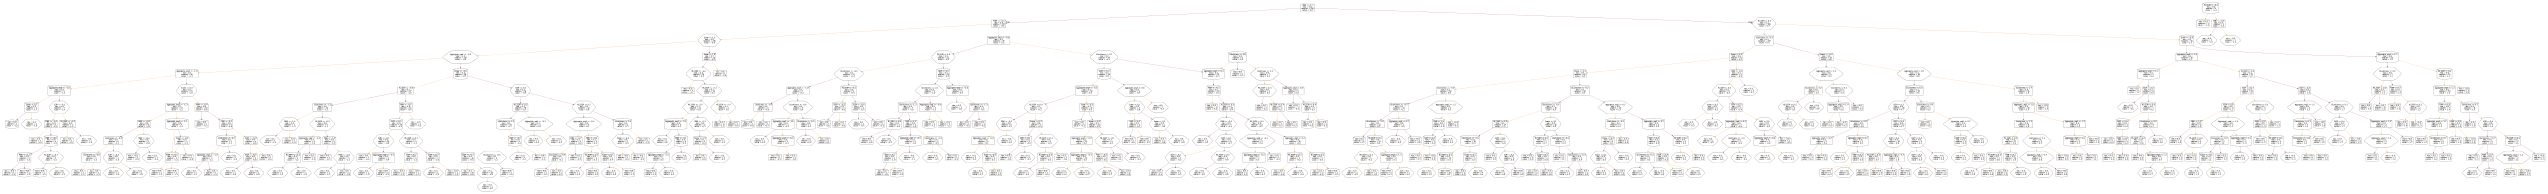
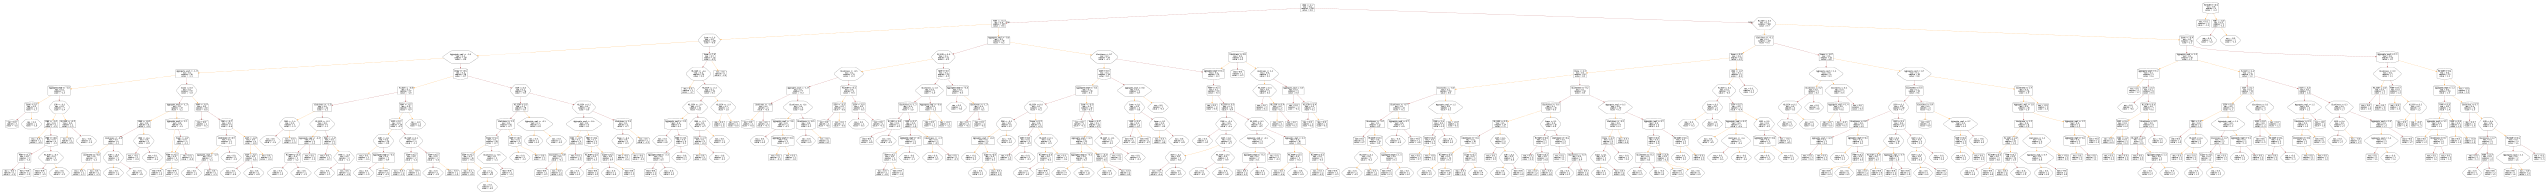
none -> (492, 141)
